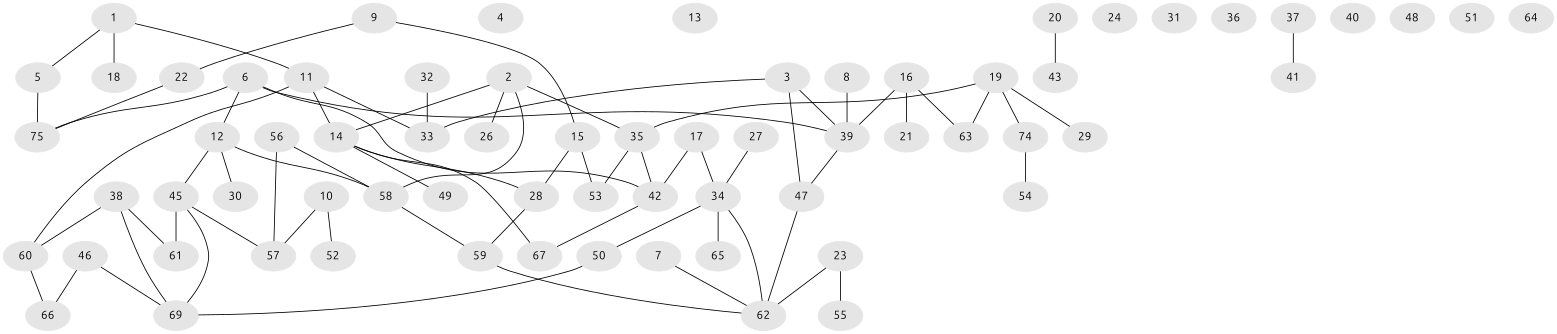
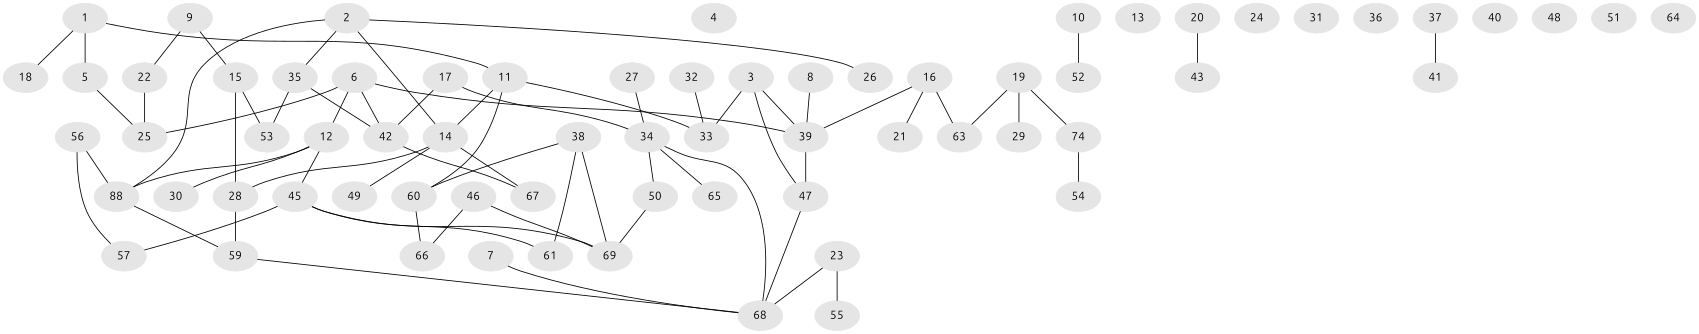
(822, 102) -> none
(37, 137) -> (145, 137)
(386, 197) -> (117, 197)
(300, 226) -> none
(764, 316) -> (760, 316)
